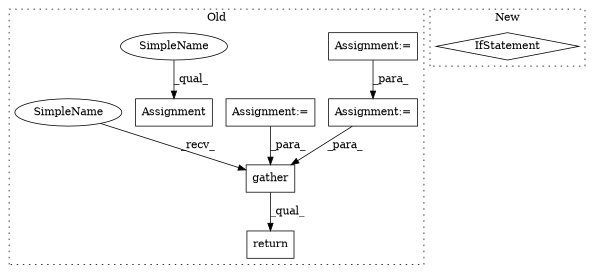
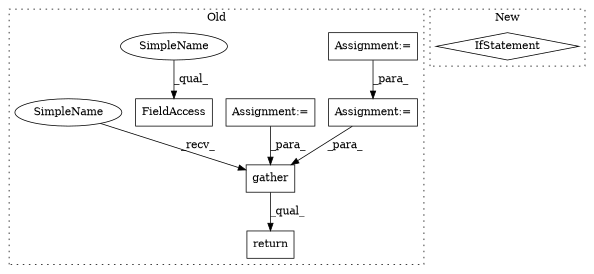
(174, 112) -> (174, 112)
